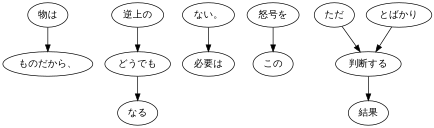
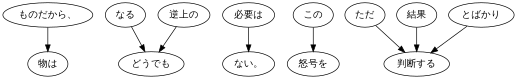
(48, 36) -> (48, 36)
(208, 36) -> (249, 36)
(273, 36) -> (313, 36)
(138, 85) -> (137, 36)
(368, 85) -> (417, 36)
